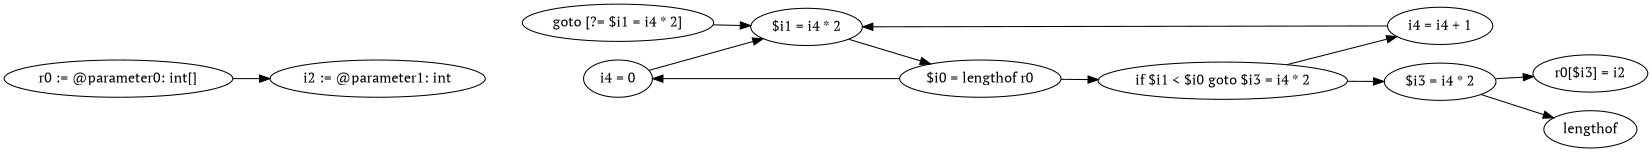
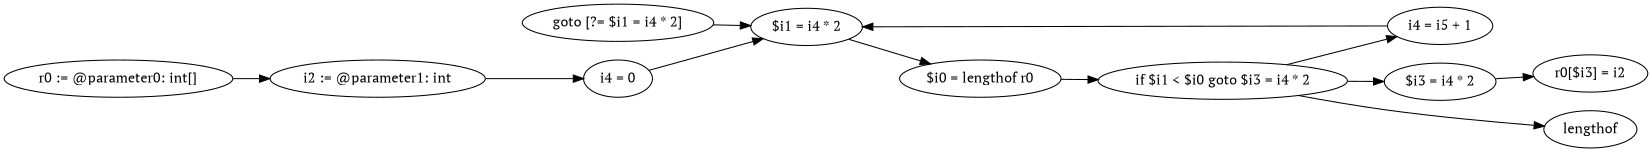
(1440, 26) -> (1440, 26)
(781, 79) -> (529, 79)
(1512, 105) -> (1416, 114)
